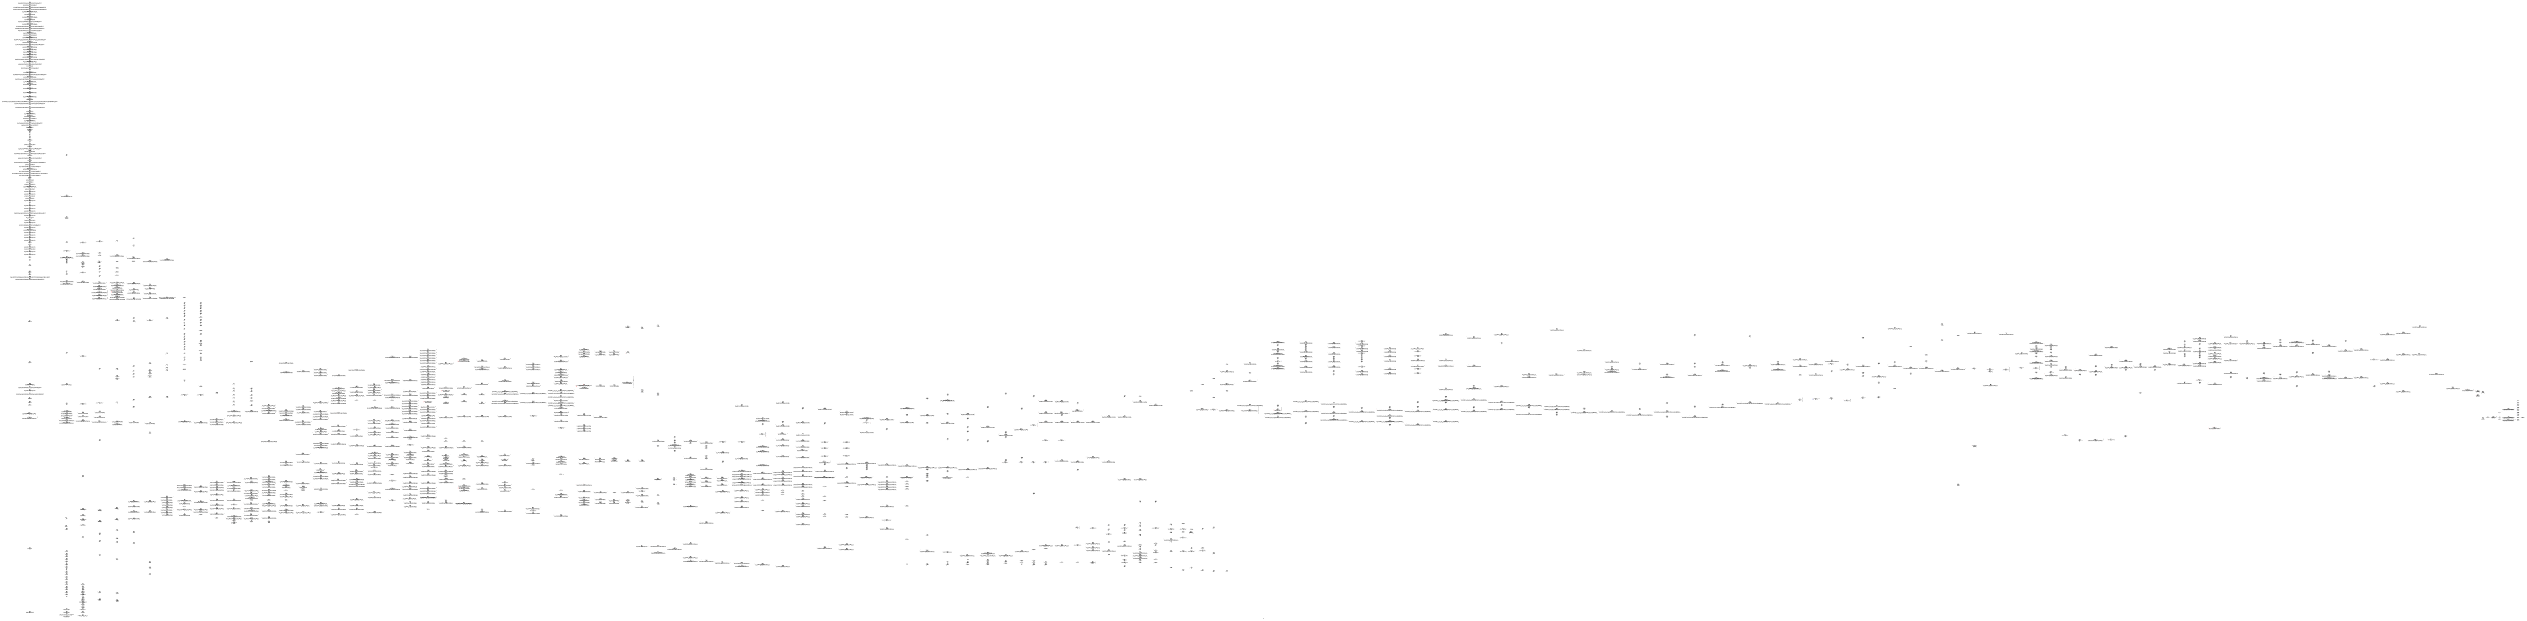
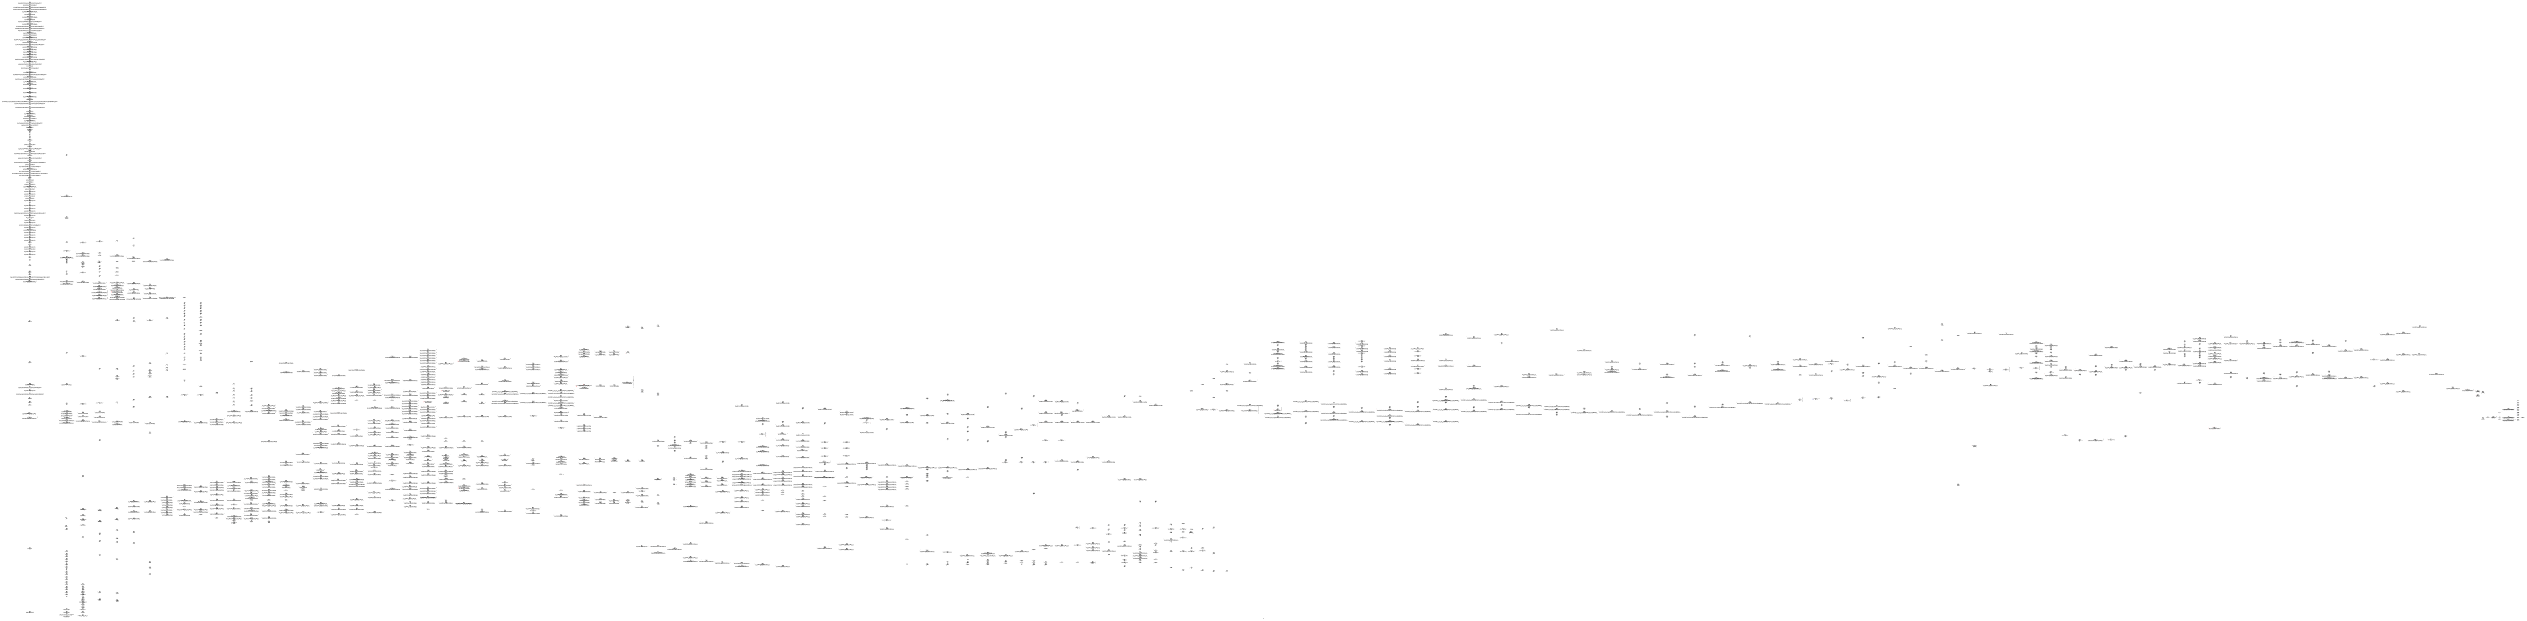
none -> (30, 281)
